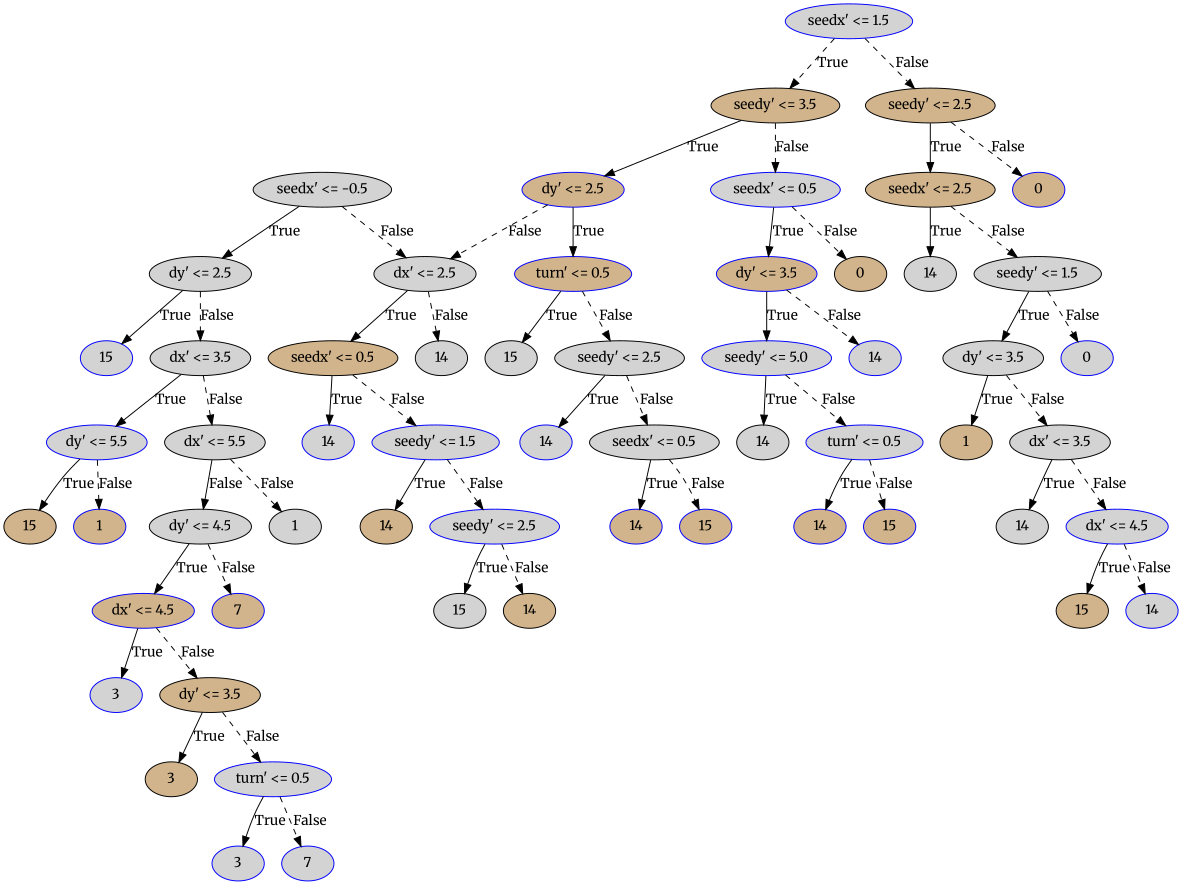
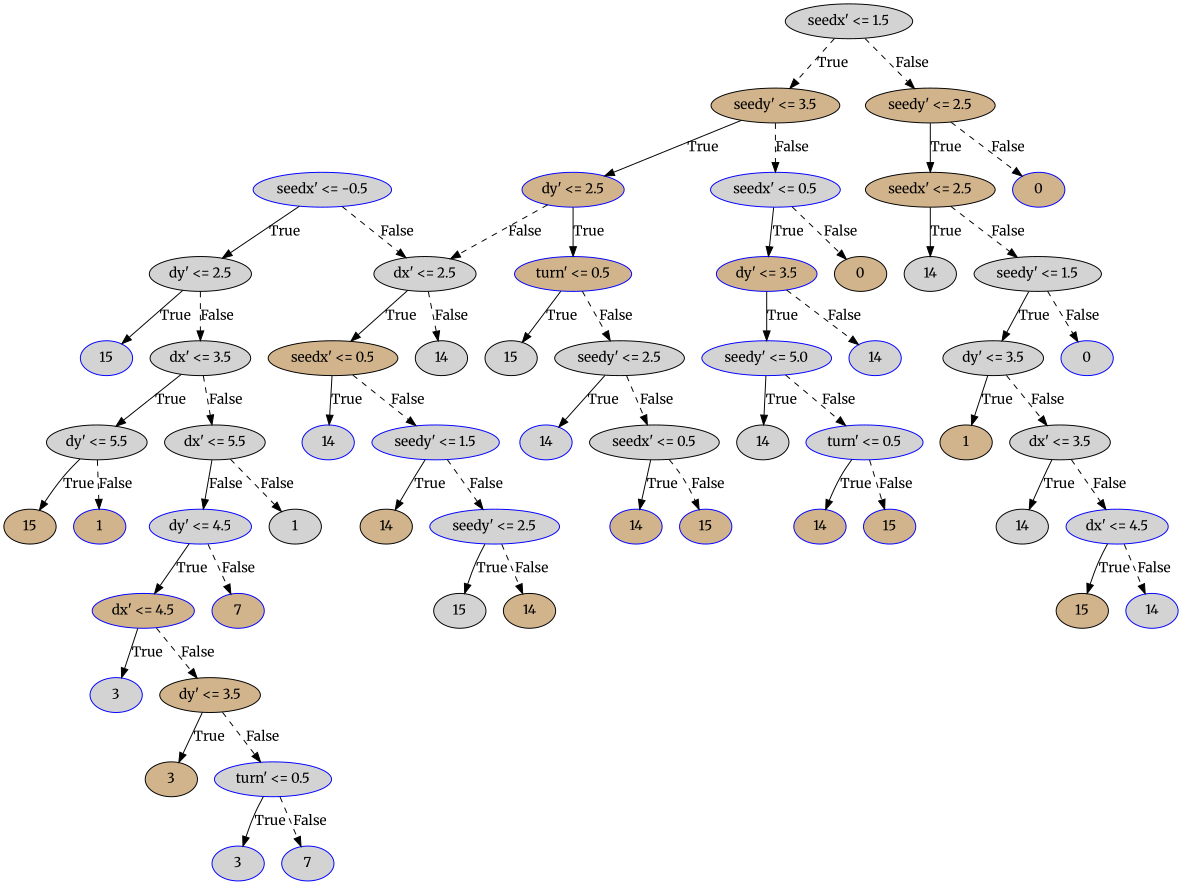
(849, 21) -> (849, 21)
(322, 190) -> (322, 190)
(97, 442) -> (97, 442)
(200, 527) -> (200, 527)
